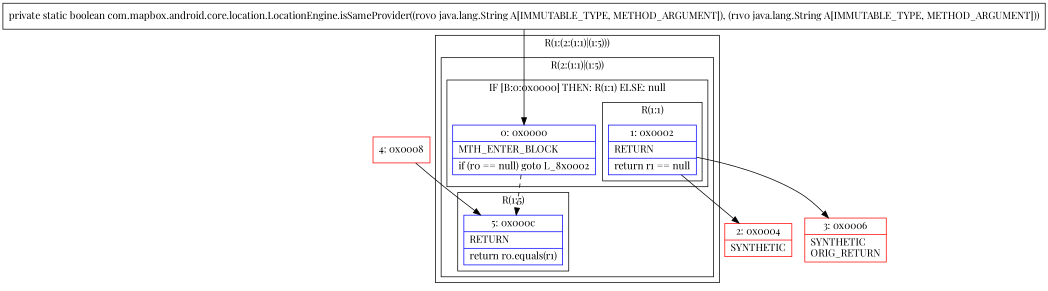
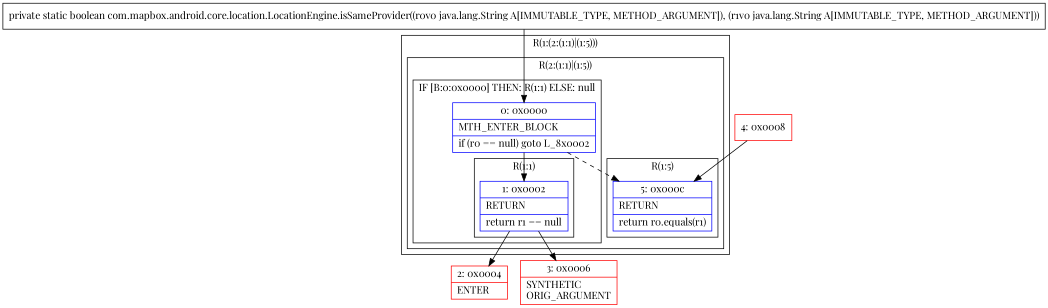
none -> (524, 163)
(758, 248) -> (473, 290)
(846, 253) -> (569, 296)
